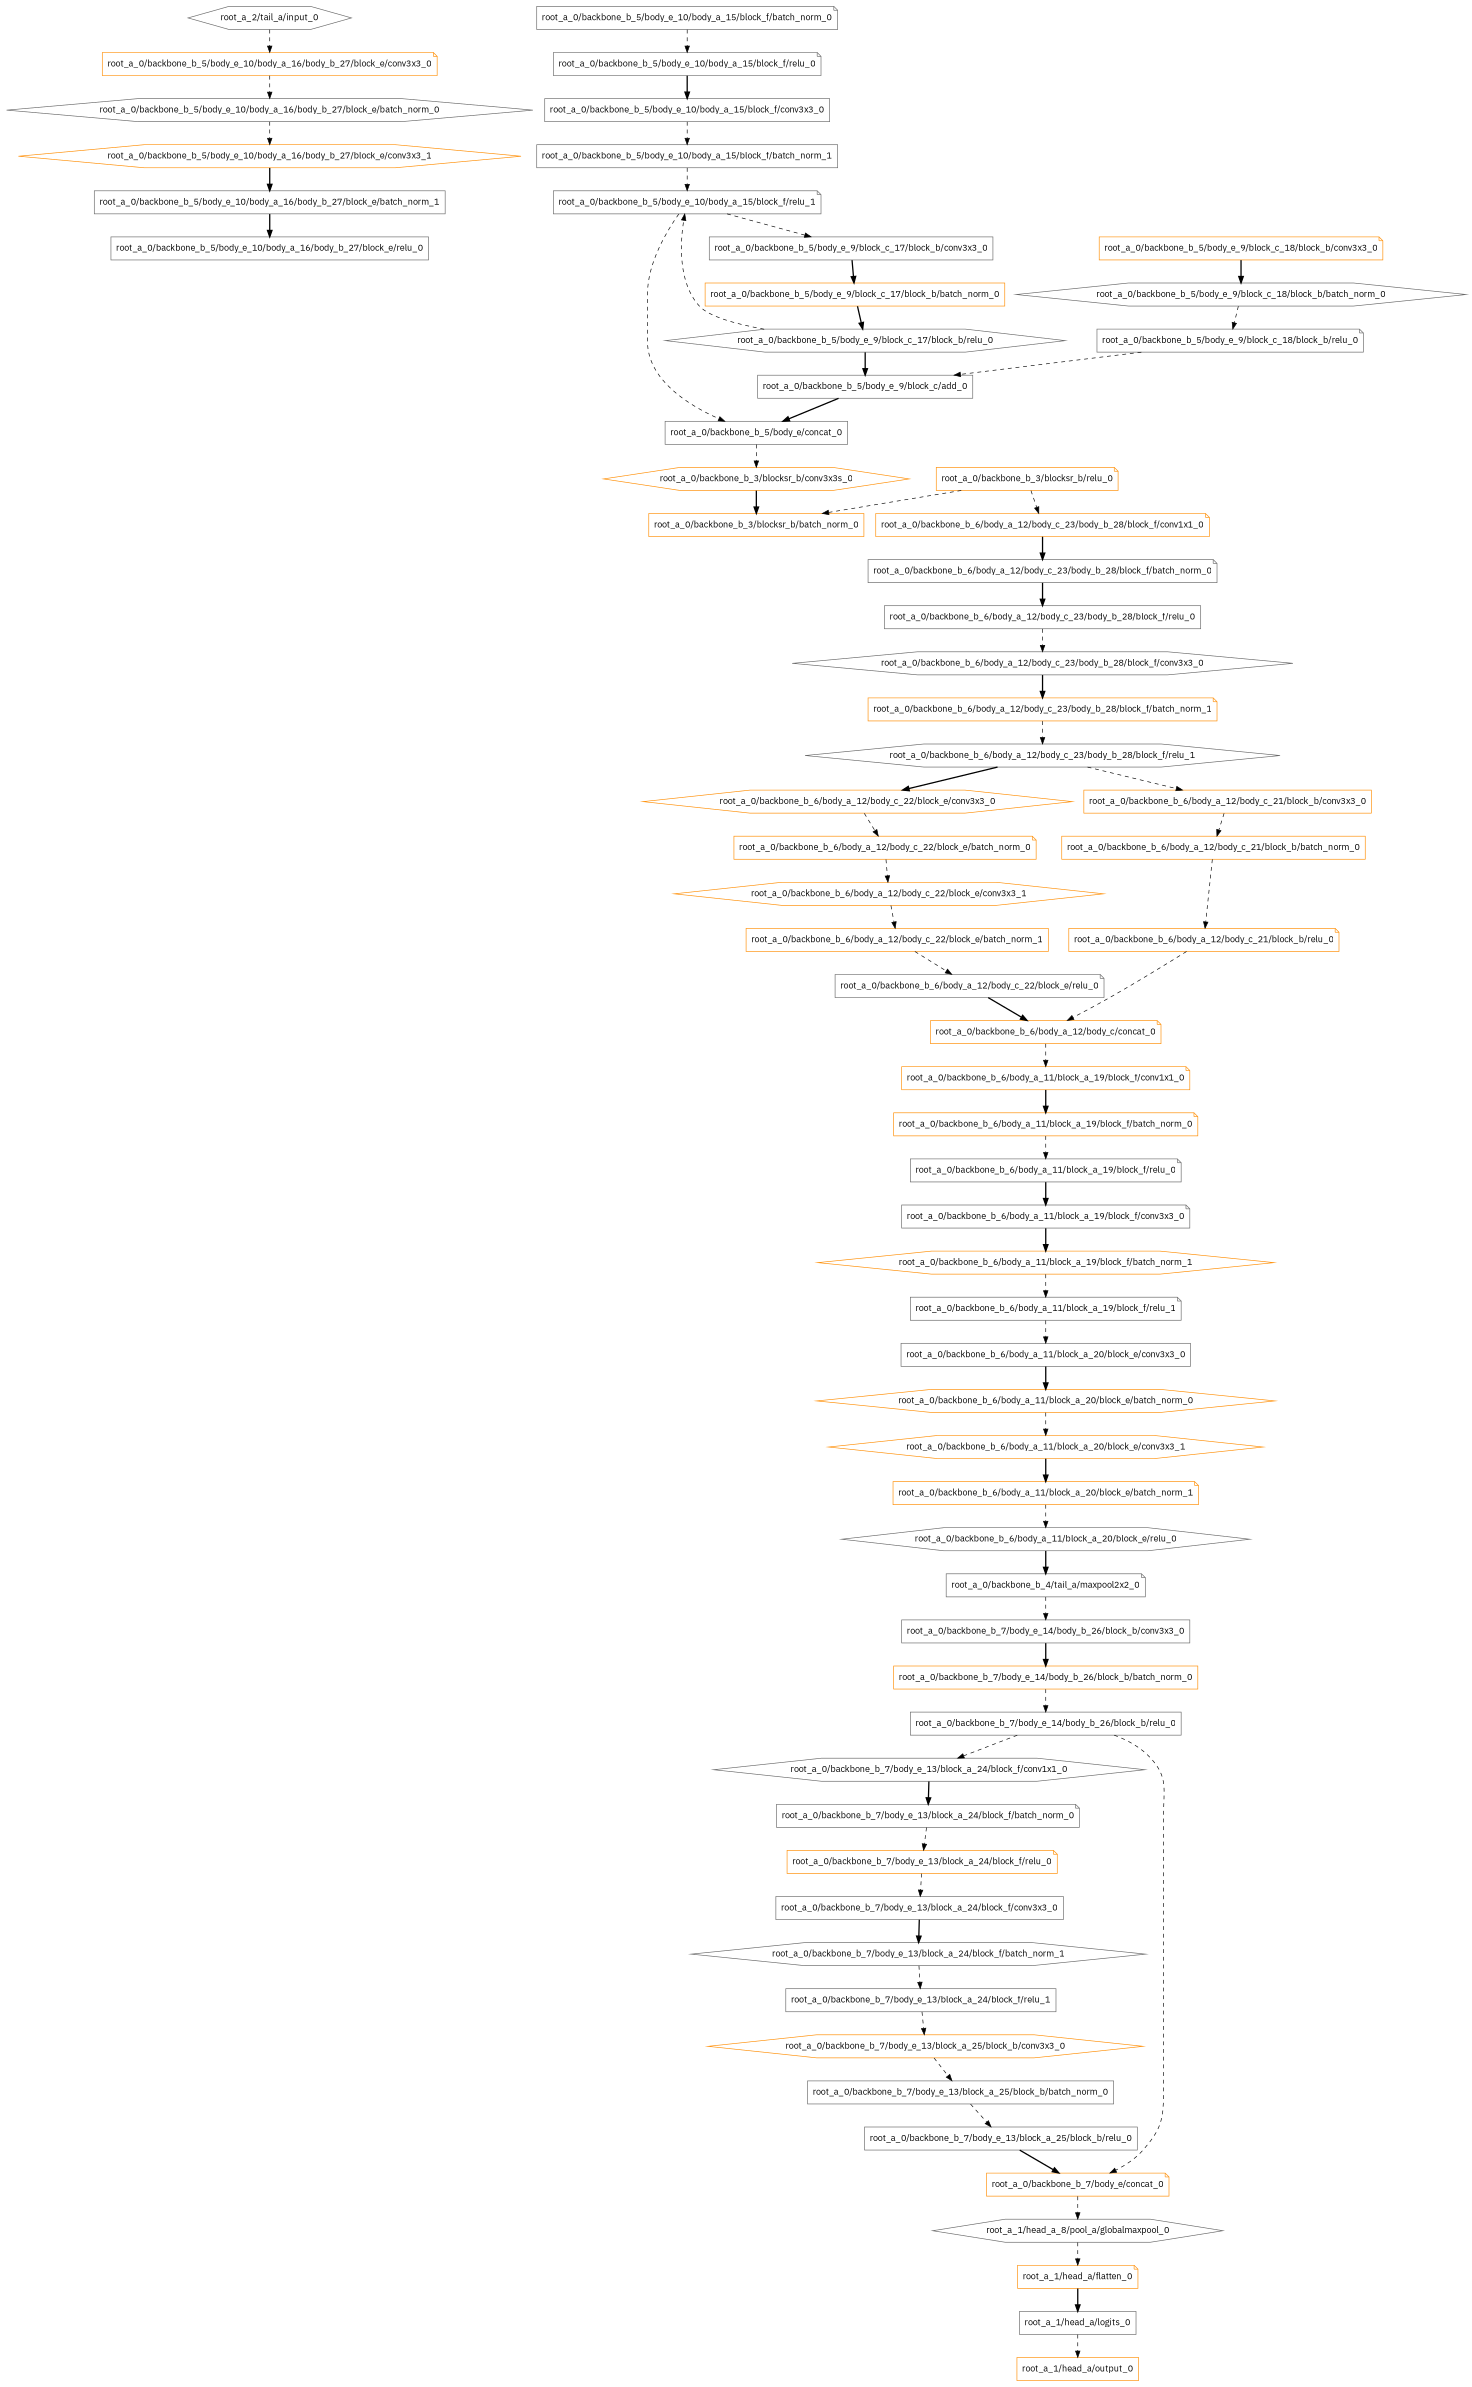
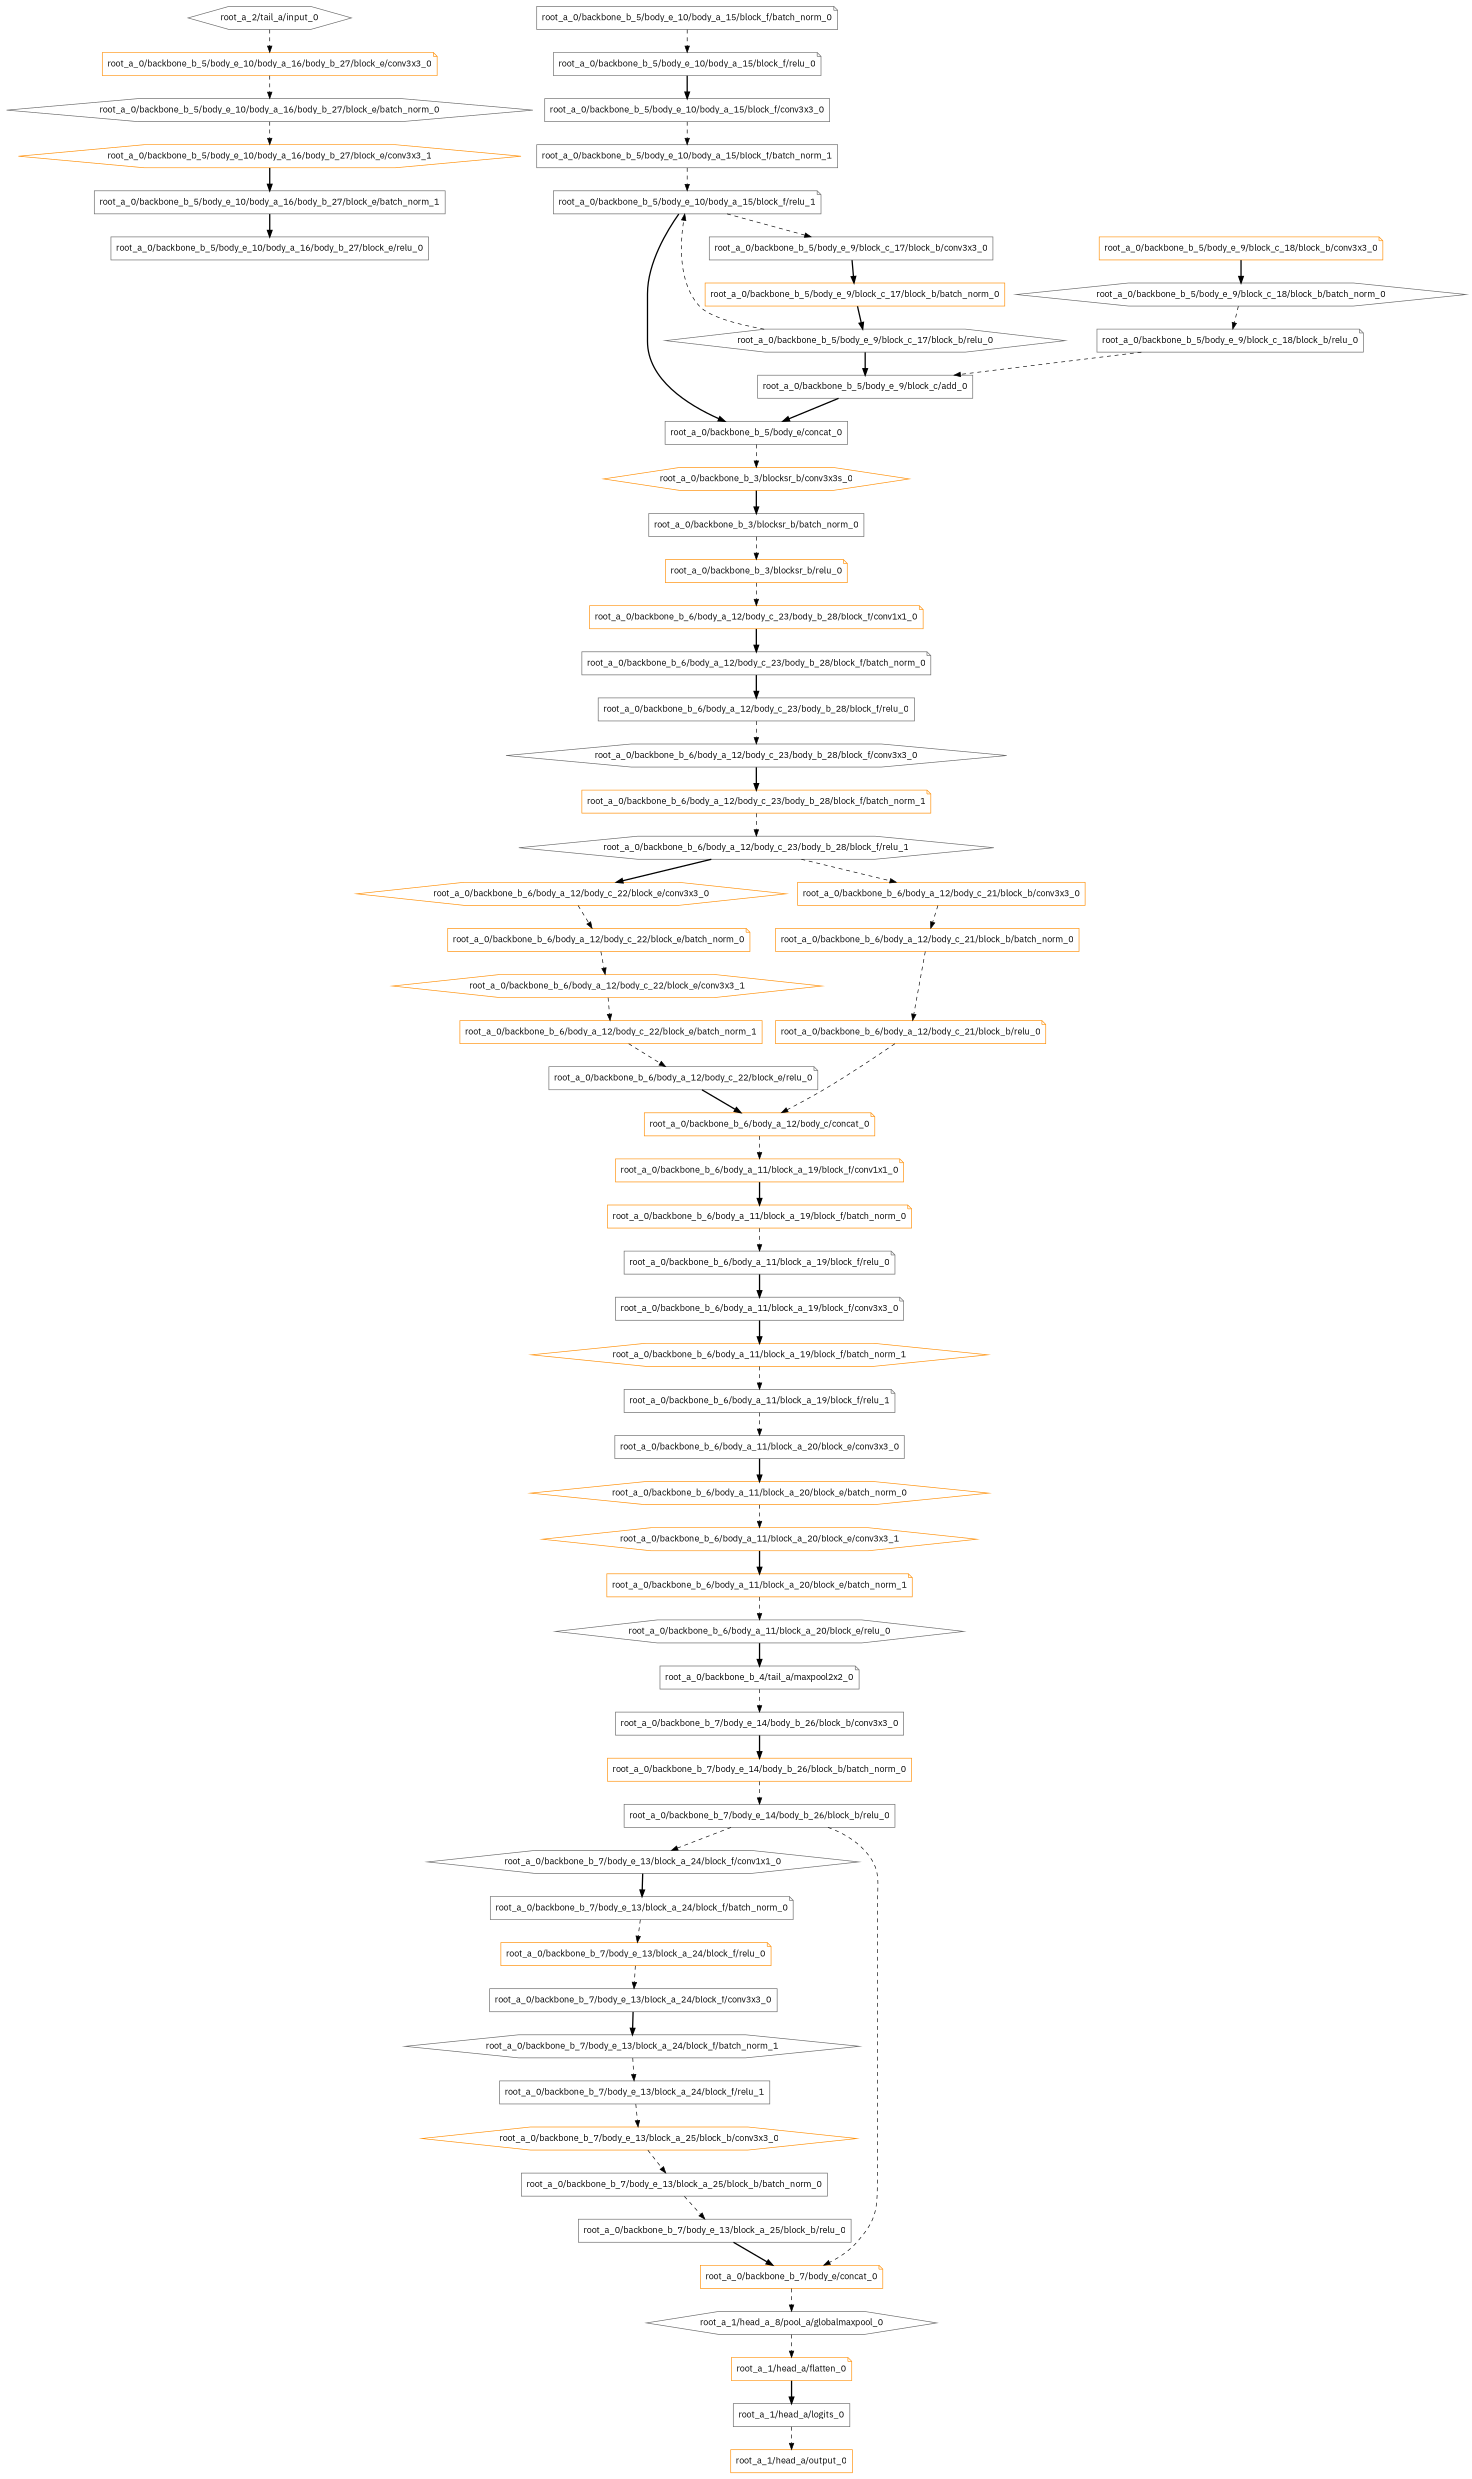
(648, 330) -> (648, 330)
(895, 501) -> (756, 545)
(756, 525) -> (756, 525)
